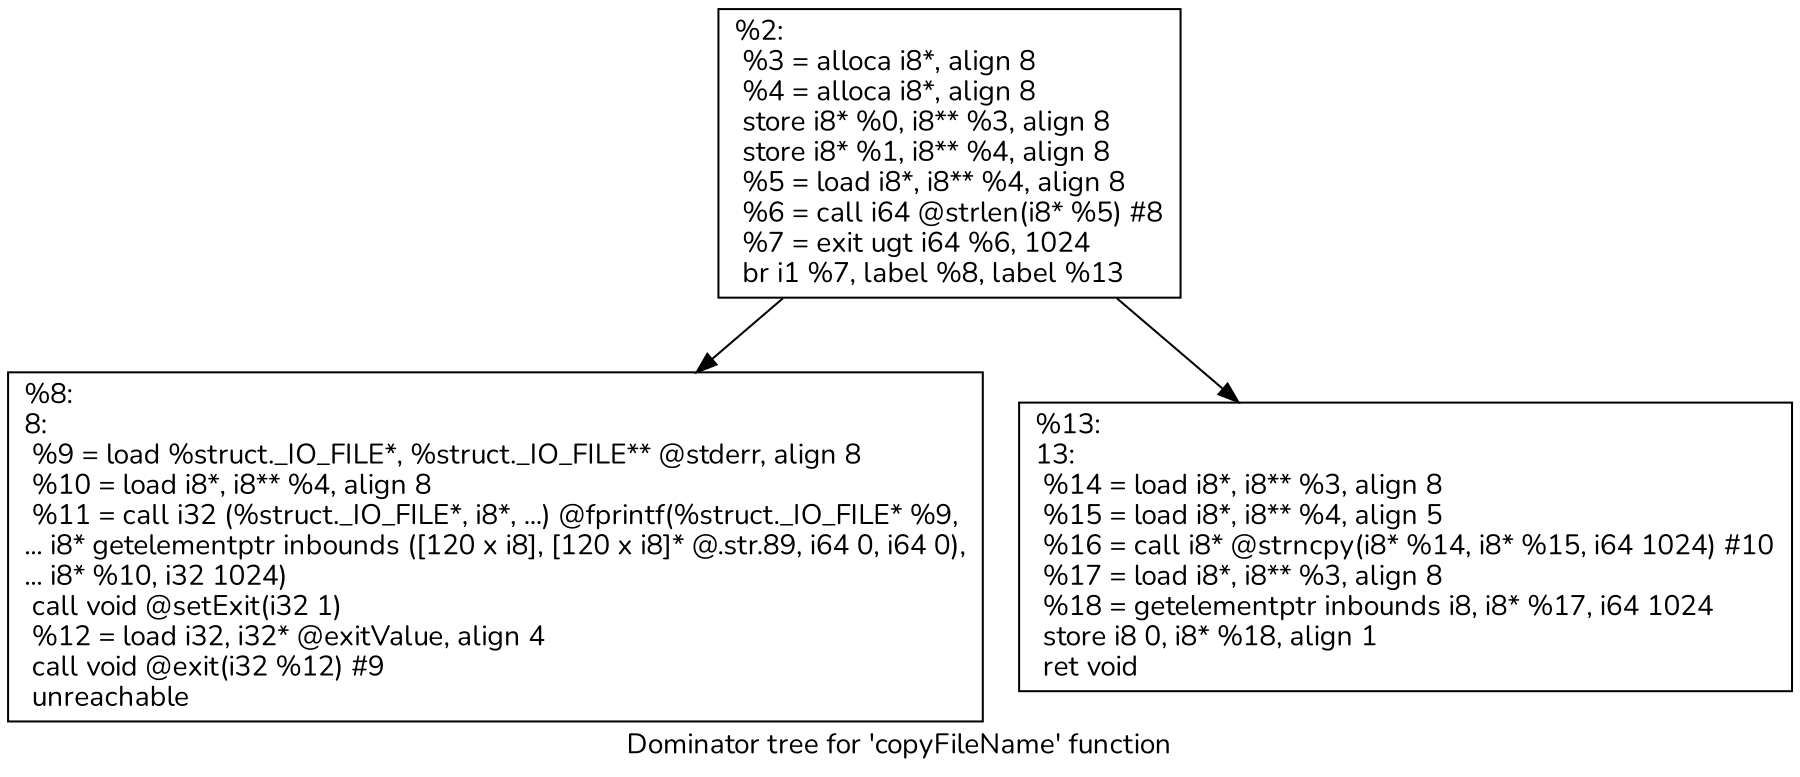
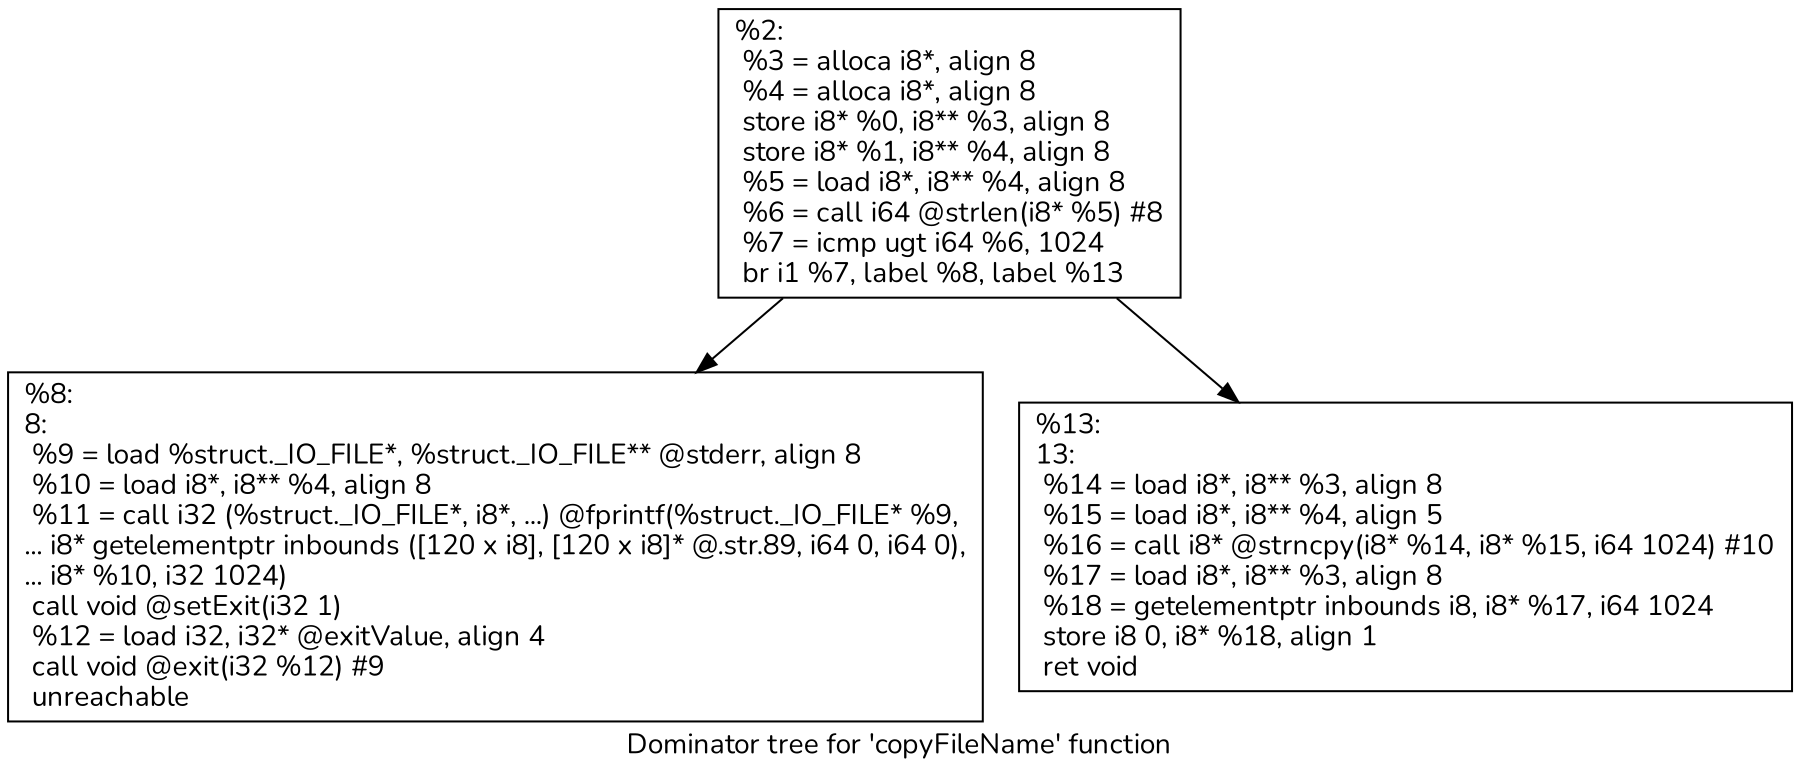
(913, 243) -> (920, 243)
